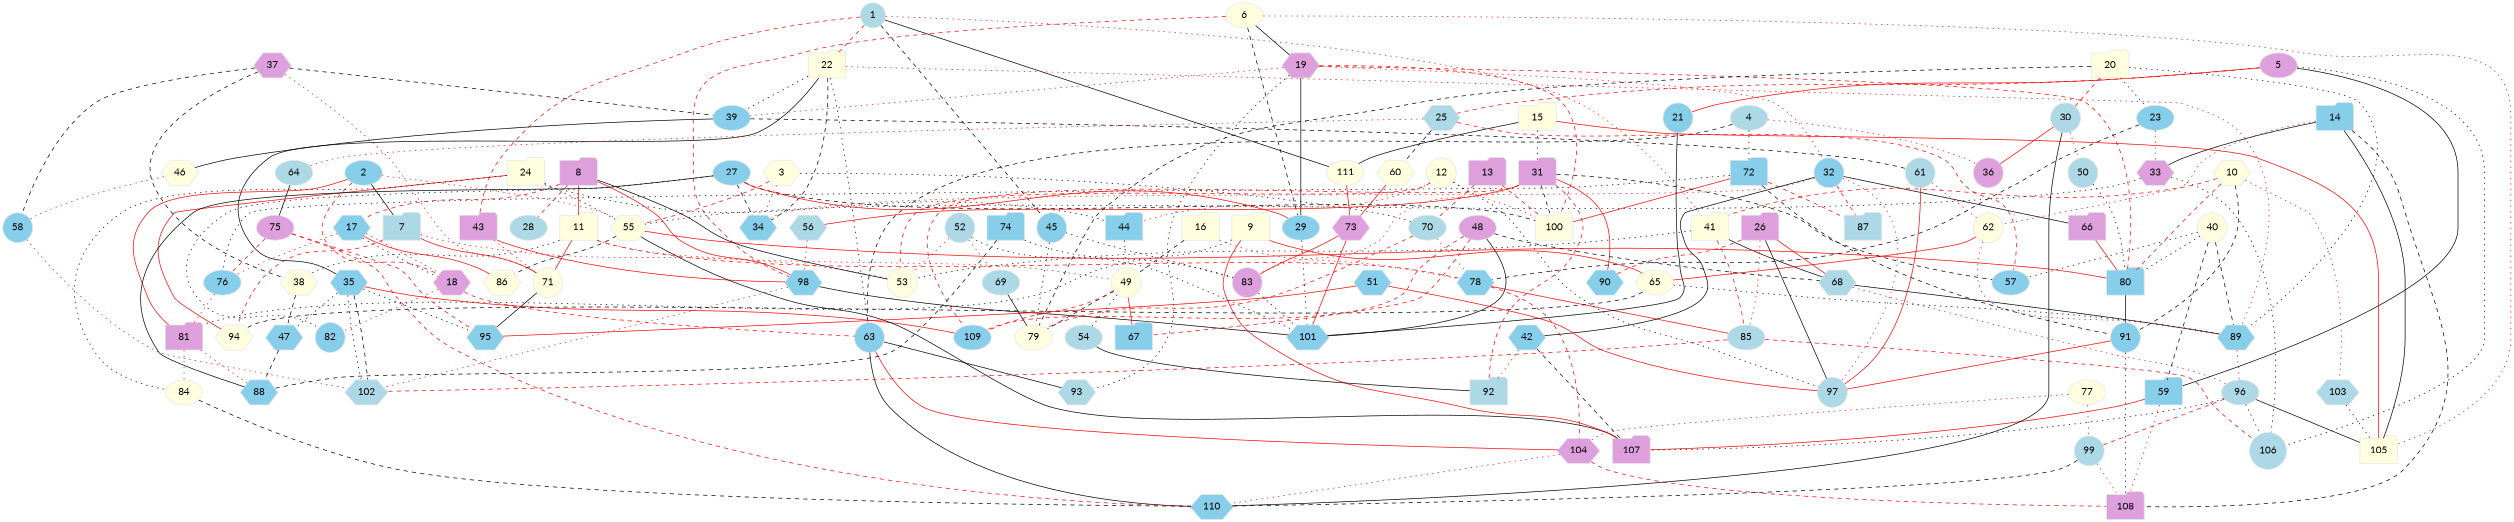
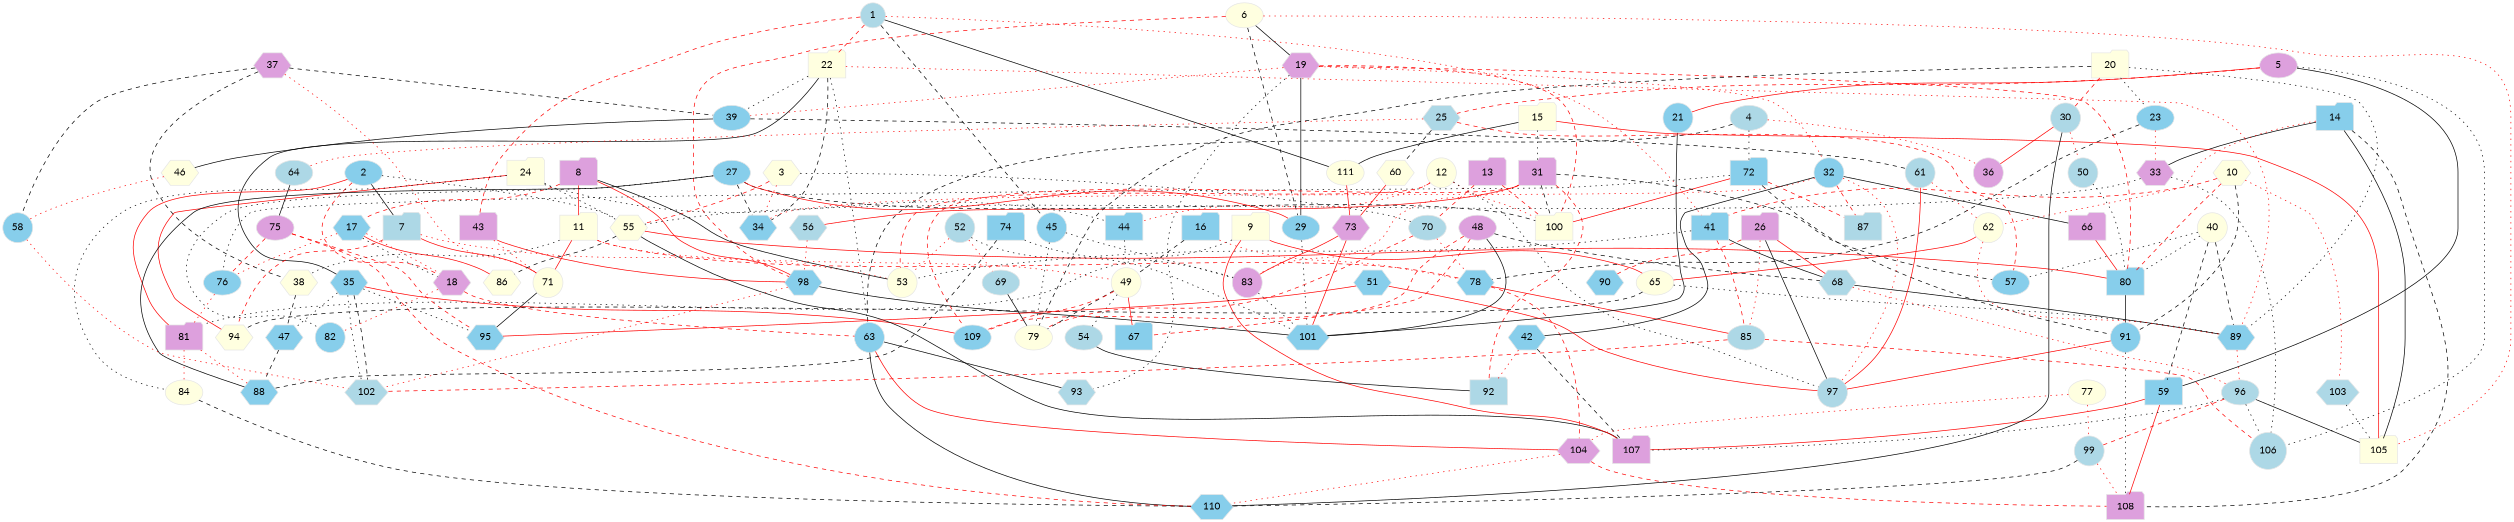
(459, 186) -> (459, 186)
(1605, 218) -> none
(528, 228) -> none
(1201, 228) -> (1201, 228)
(1710, 228) -> (1710, 228)
(2145, 450) -> (2145, 450)
